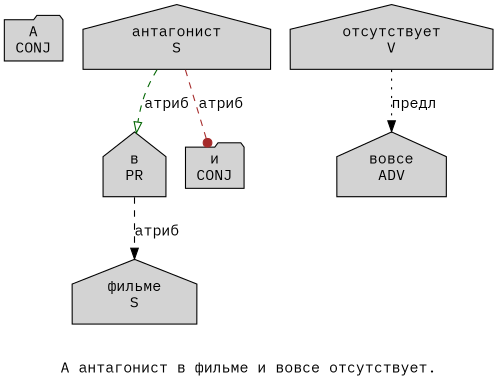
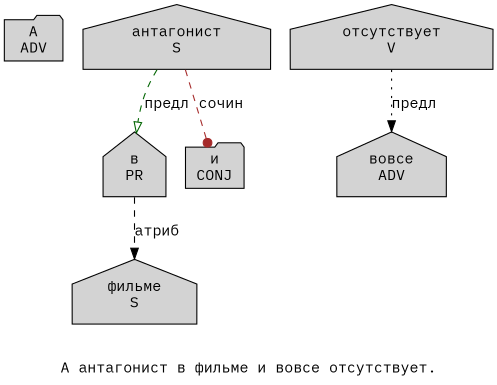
(34, 40) -> (34, 40)
(167, 104) -> (167, 104)
(221, 104) -> (221, 104)
